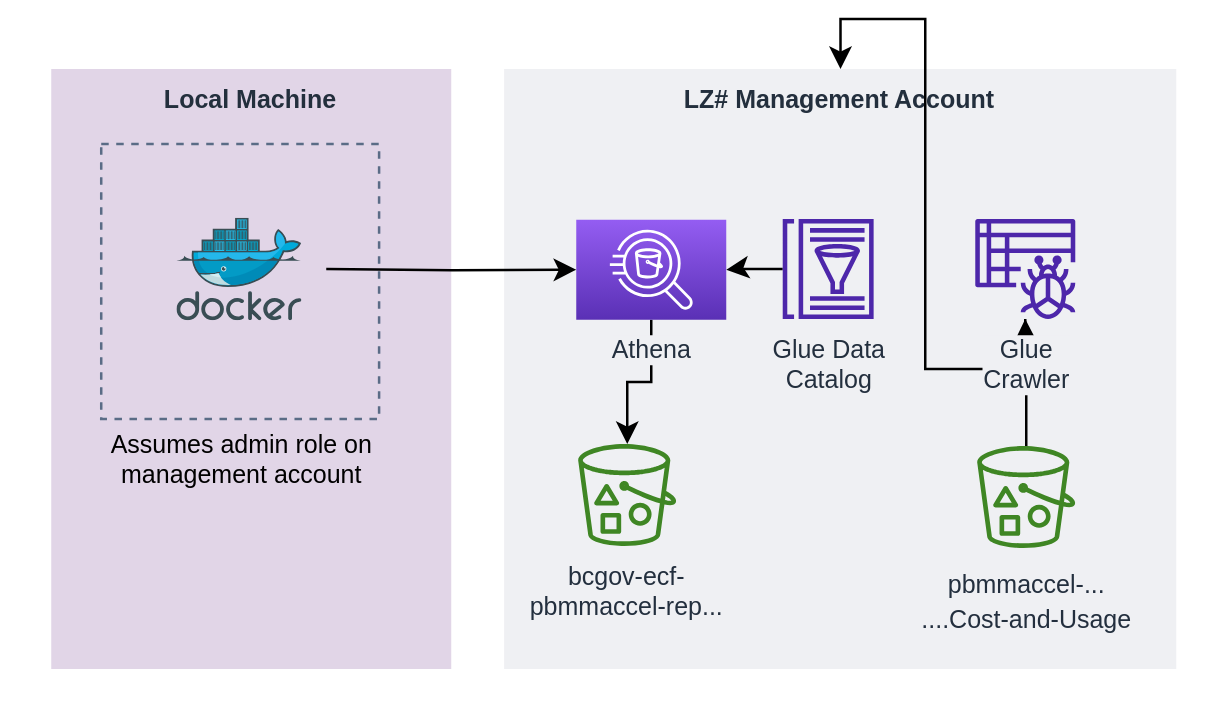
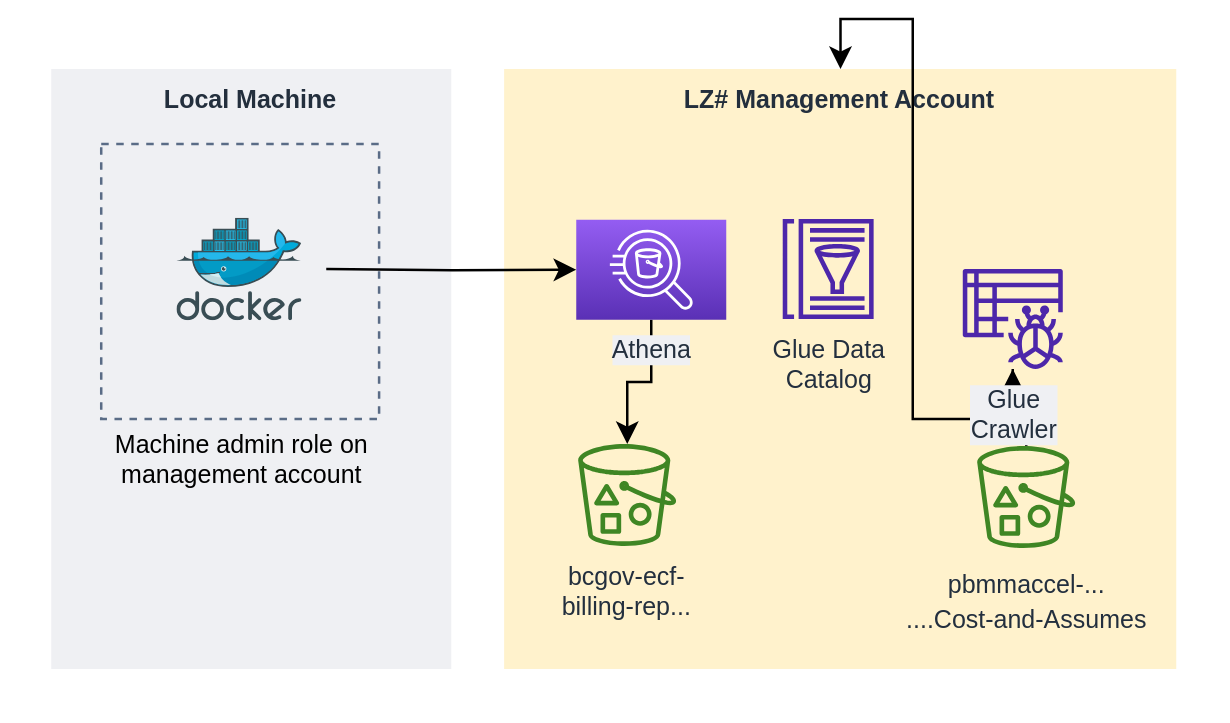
(753, 269) -> none
(1025, 269) -> (1013, 319)
(251, 369) -> (251, 369)
(840, 369) -> (840, 369)
(243, 459) -> (243, 459)
(628, 594) -> (628, 594)
(1028, 602) -> (1028, 602)
